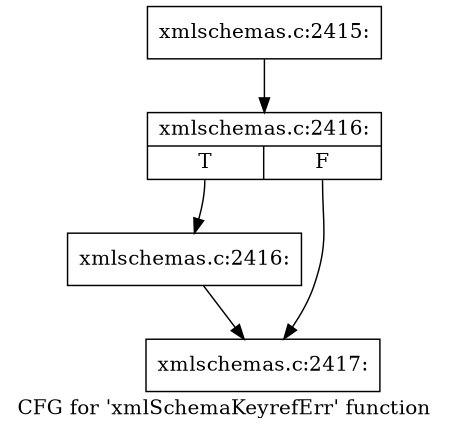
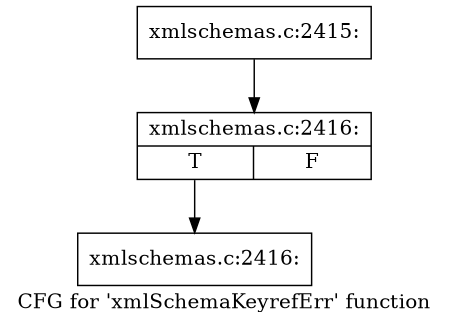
(263, 365) -> none
